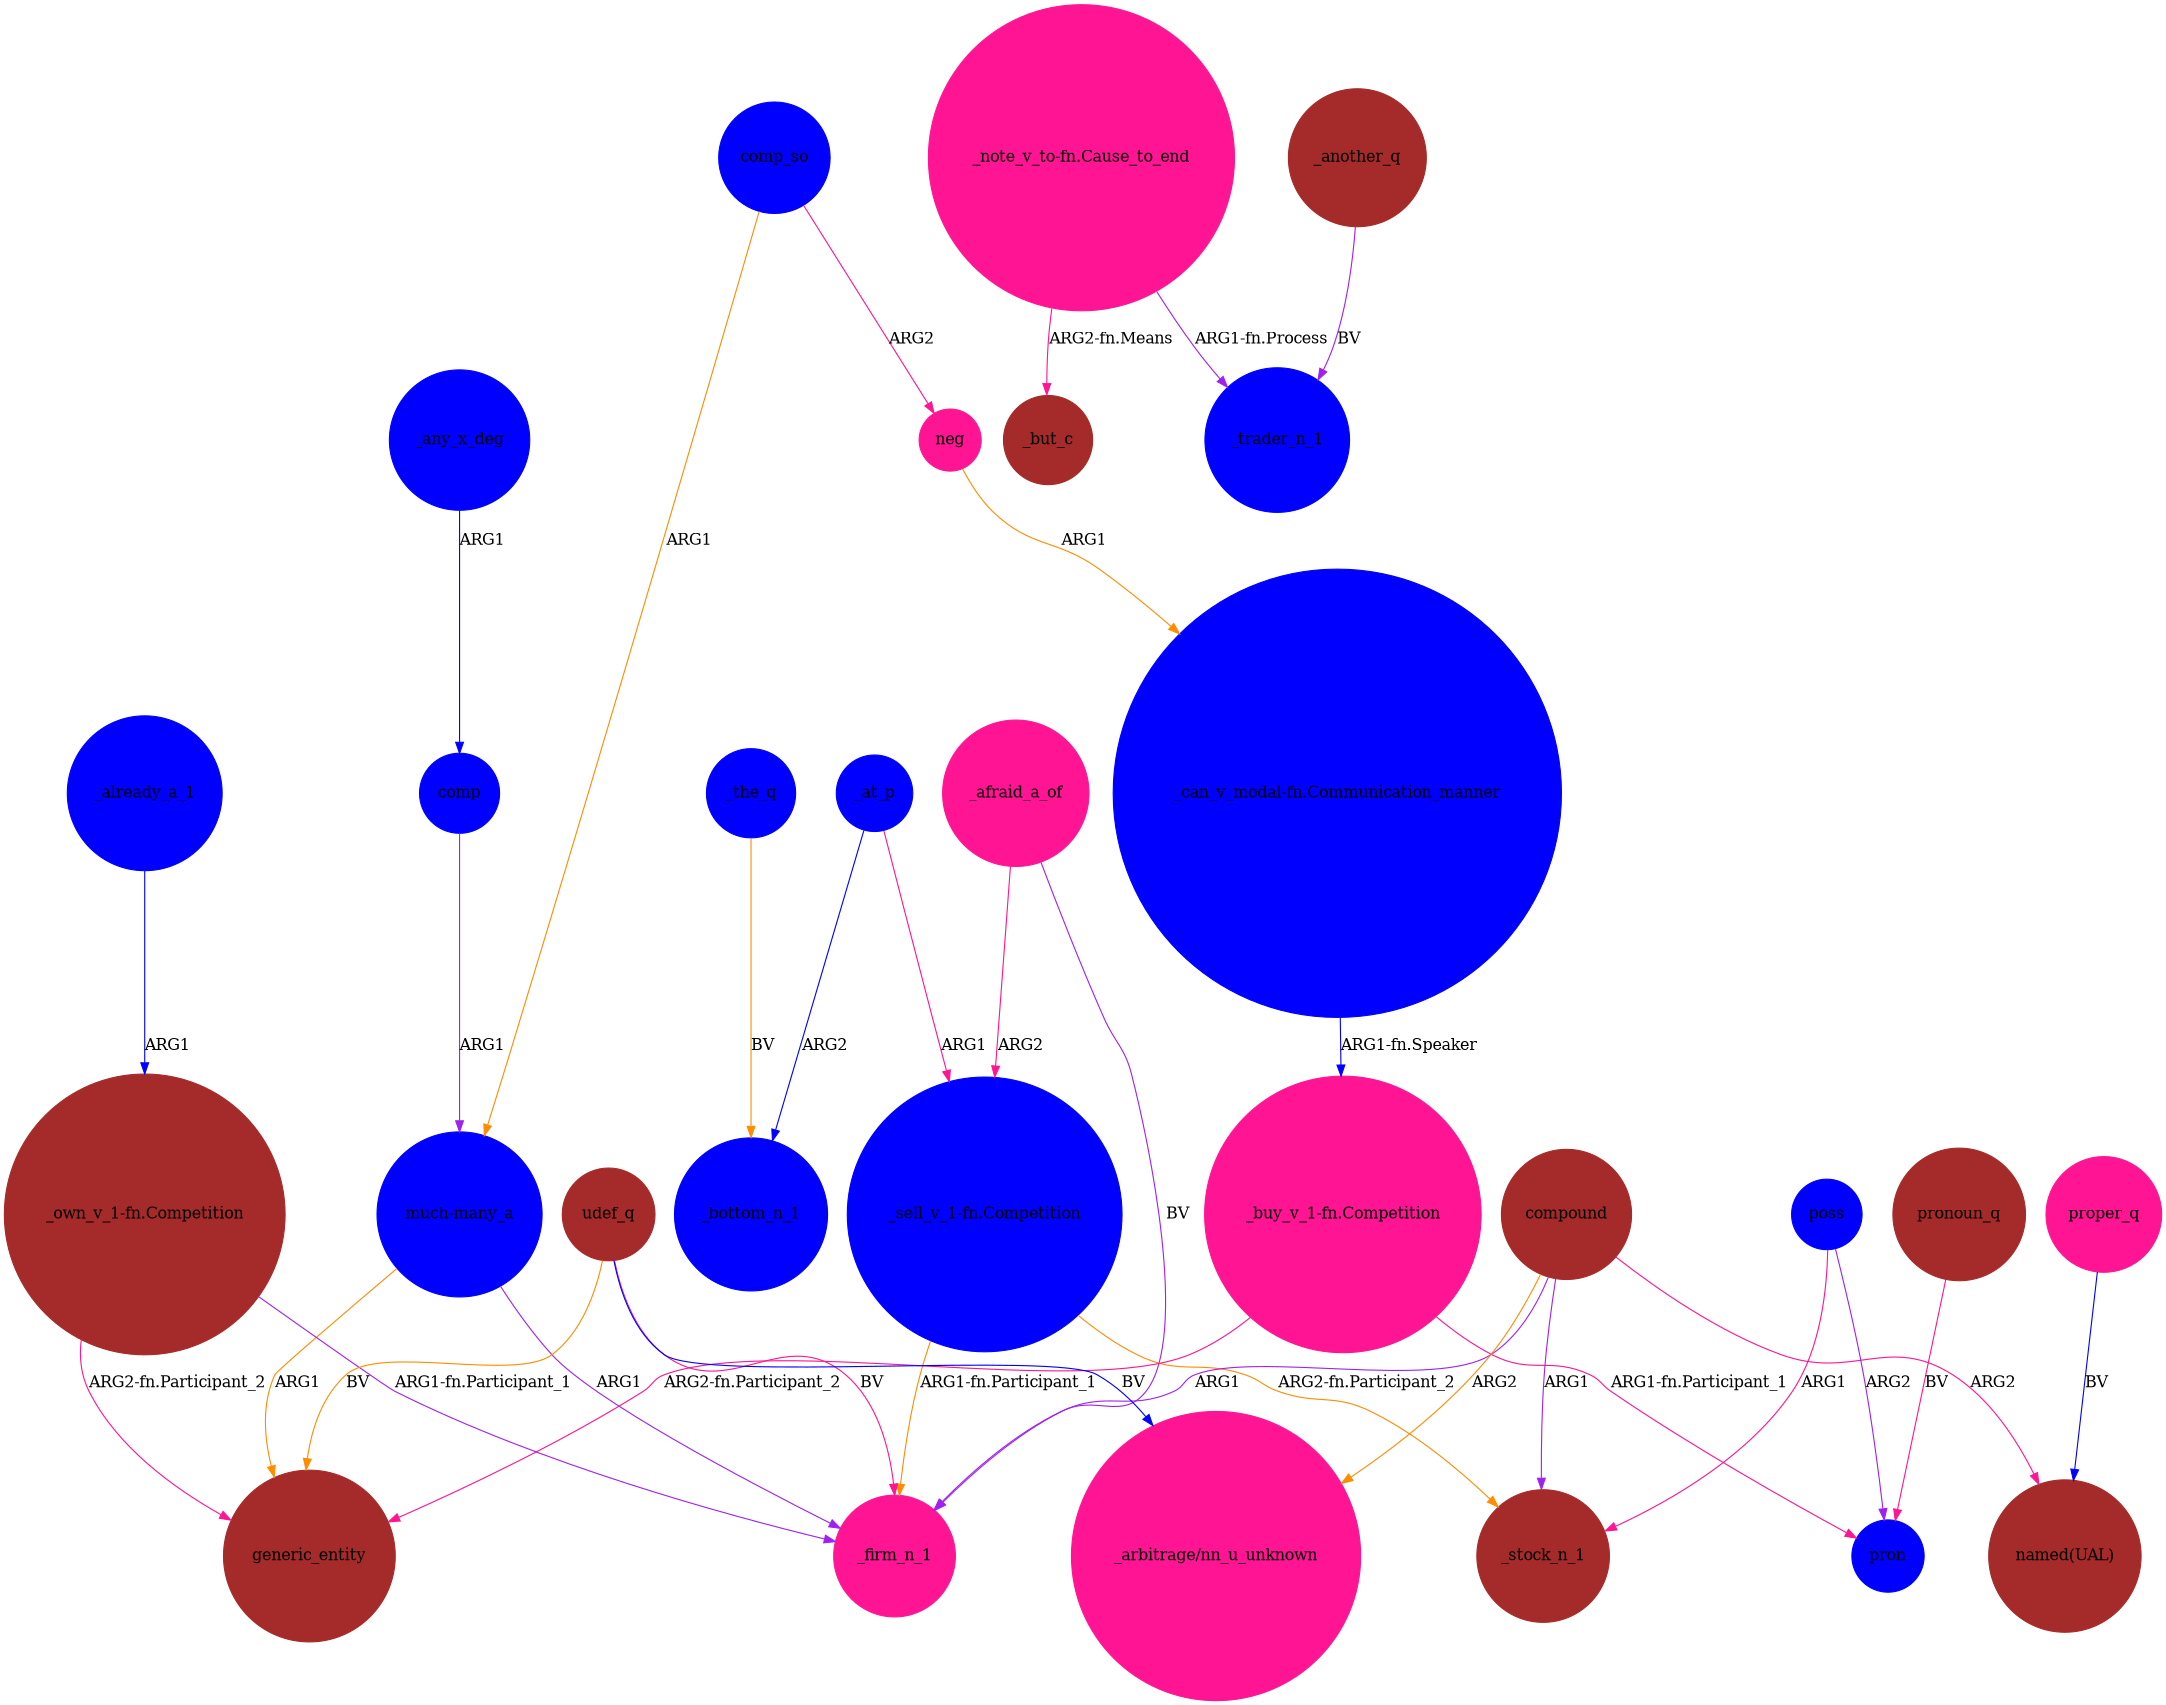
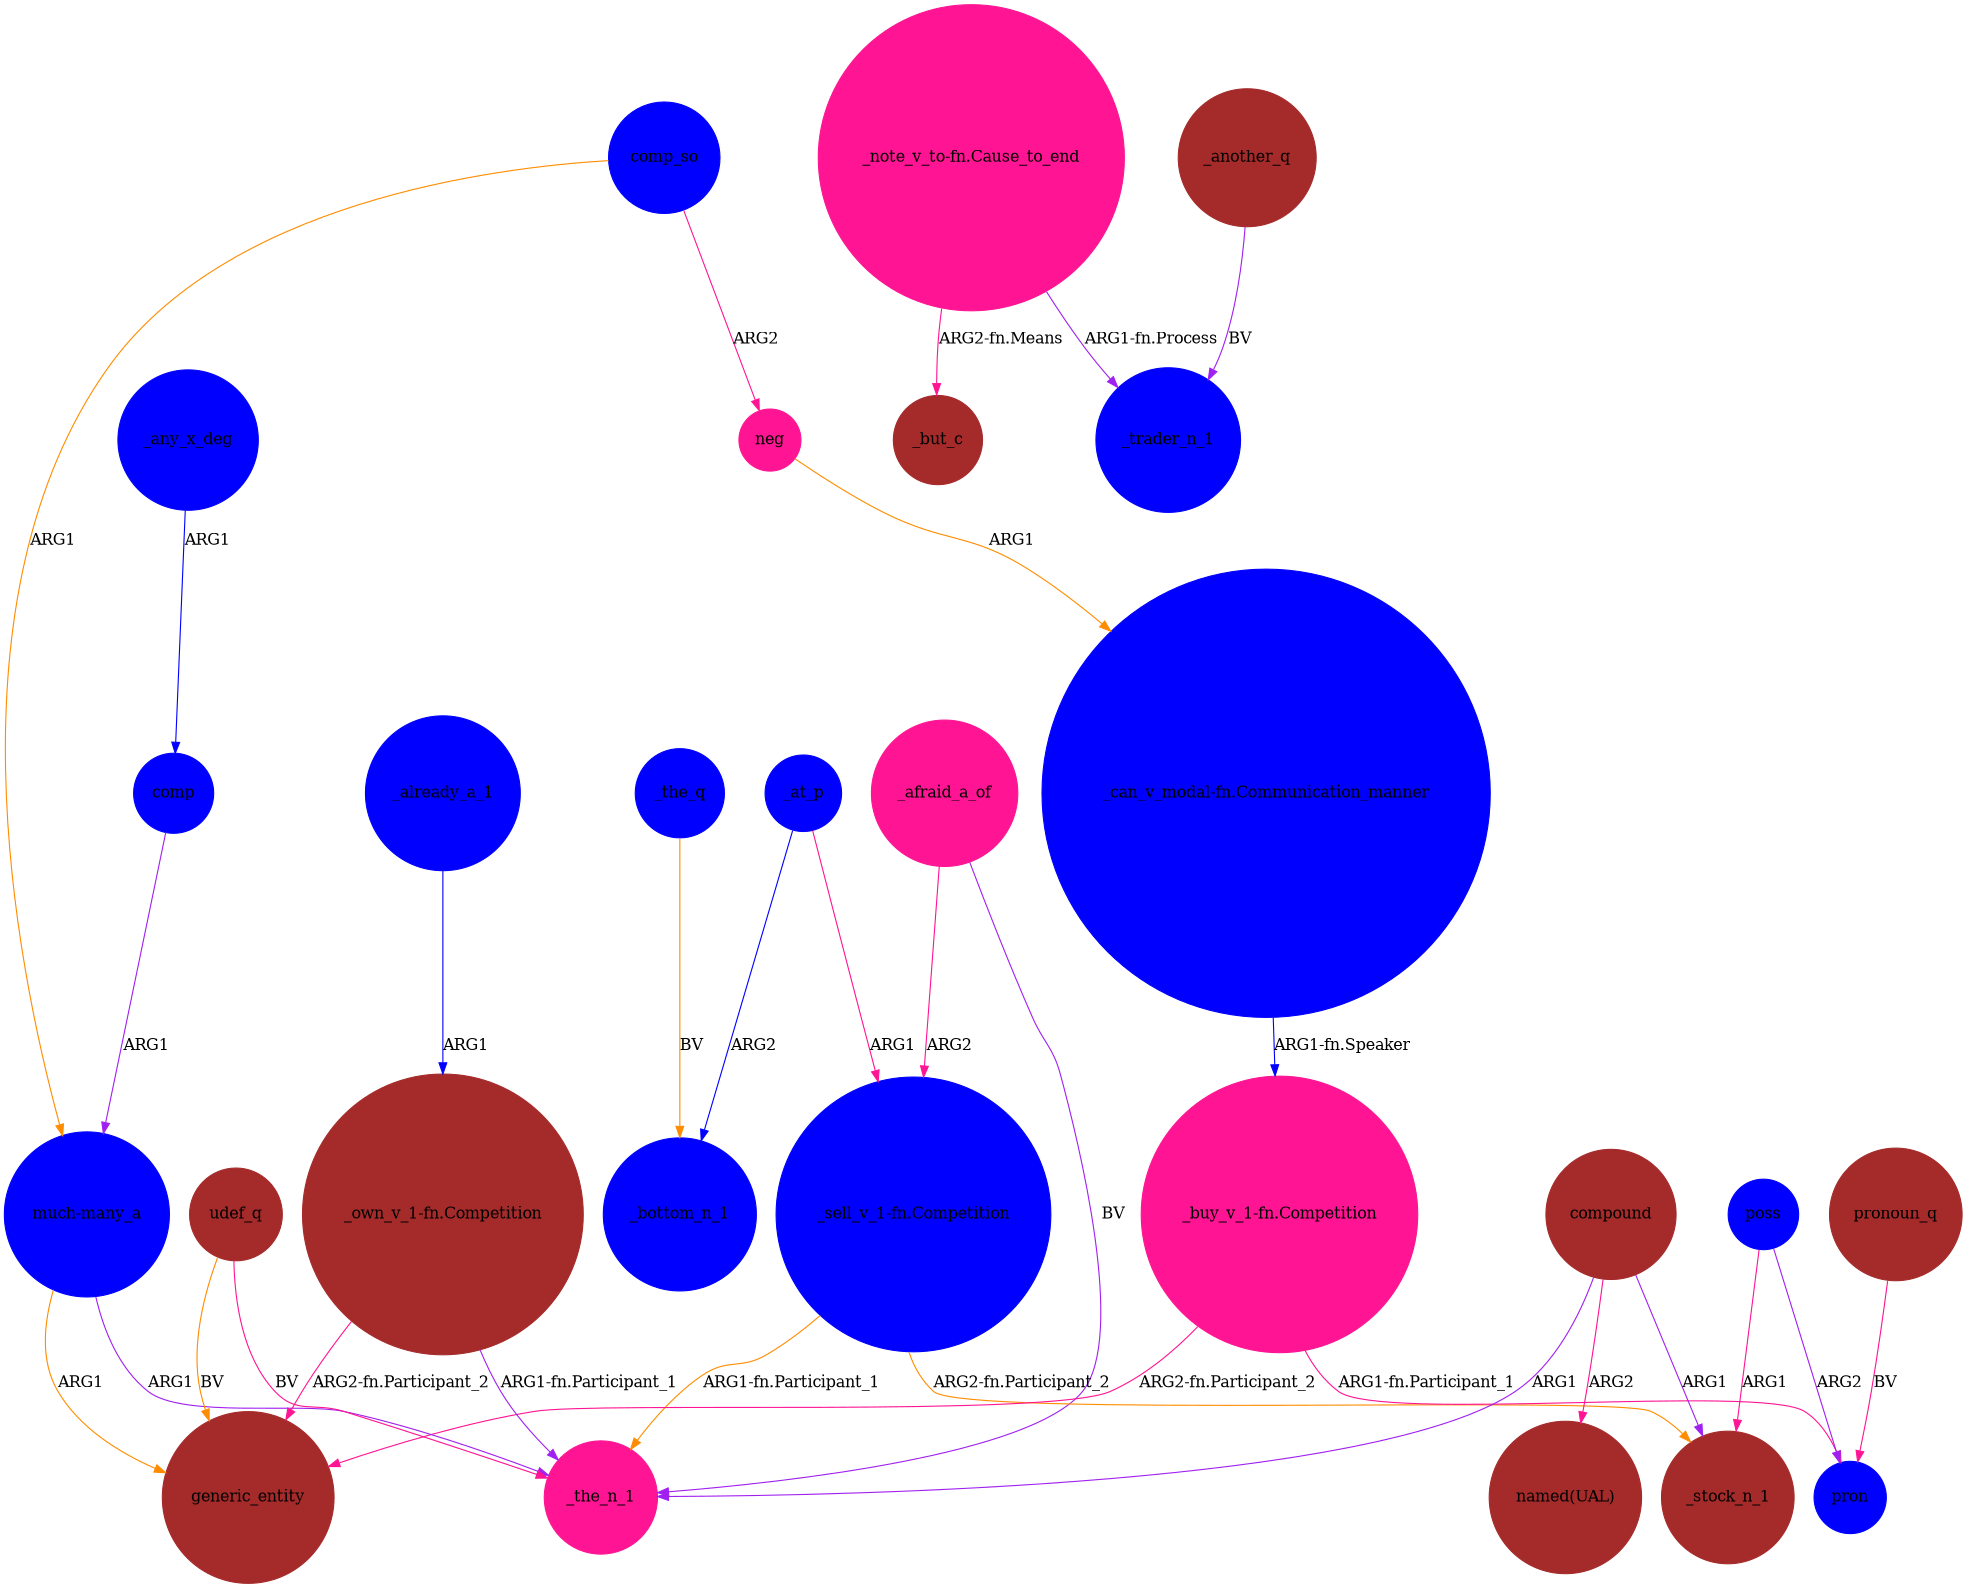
(2104, 1214) -> none
(895, 1556) -> (601, 1497)
(1216, 1556) -> none
